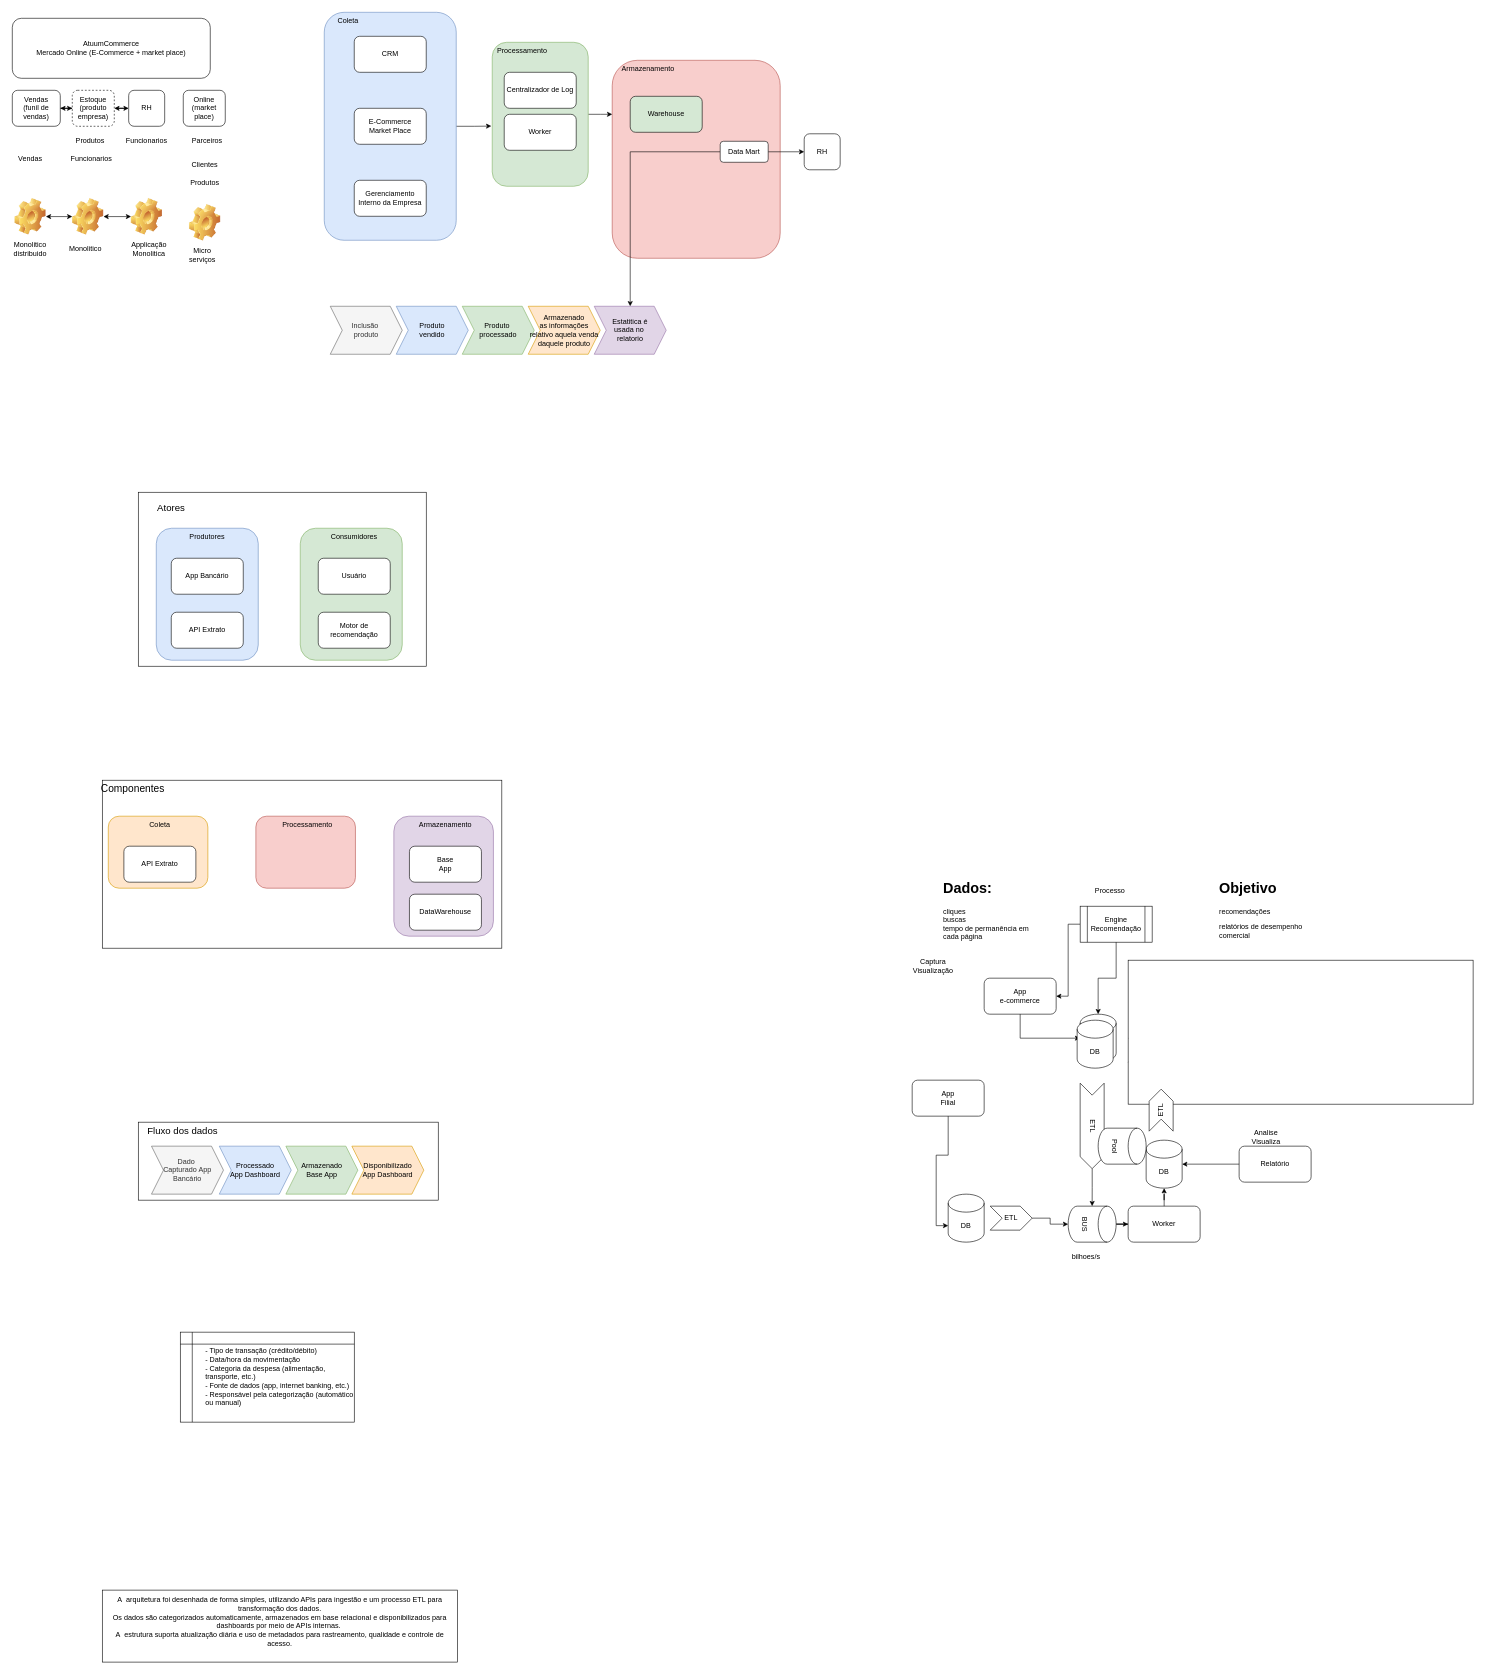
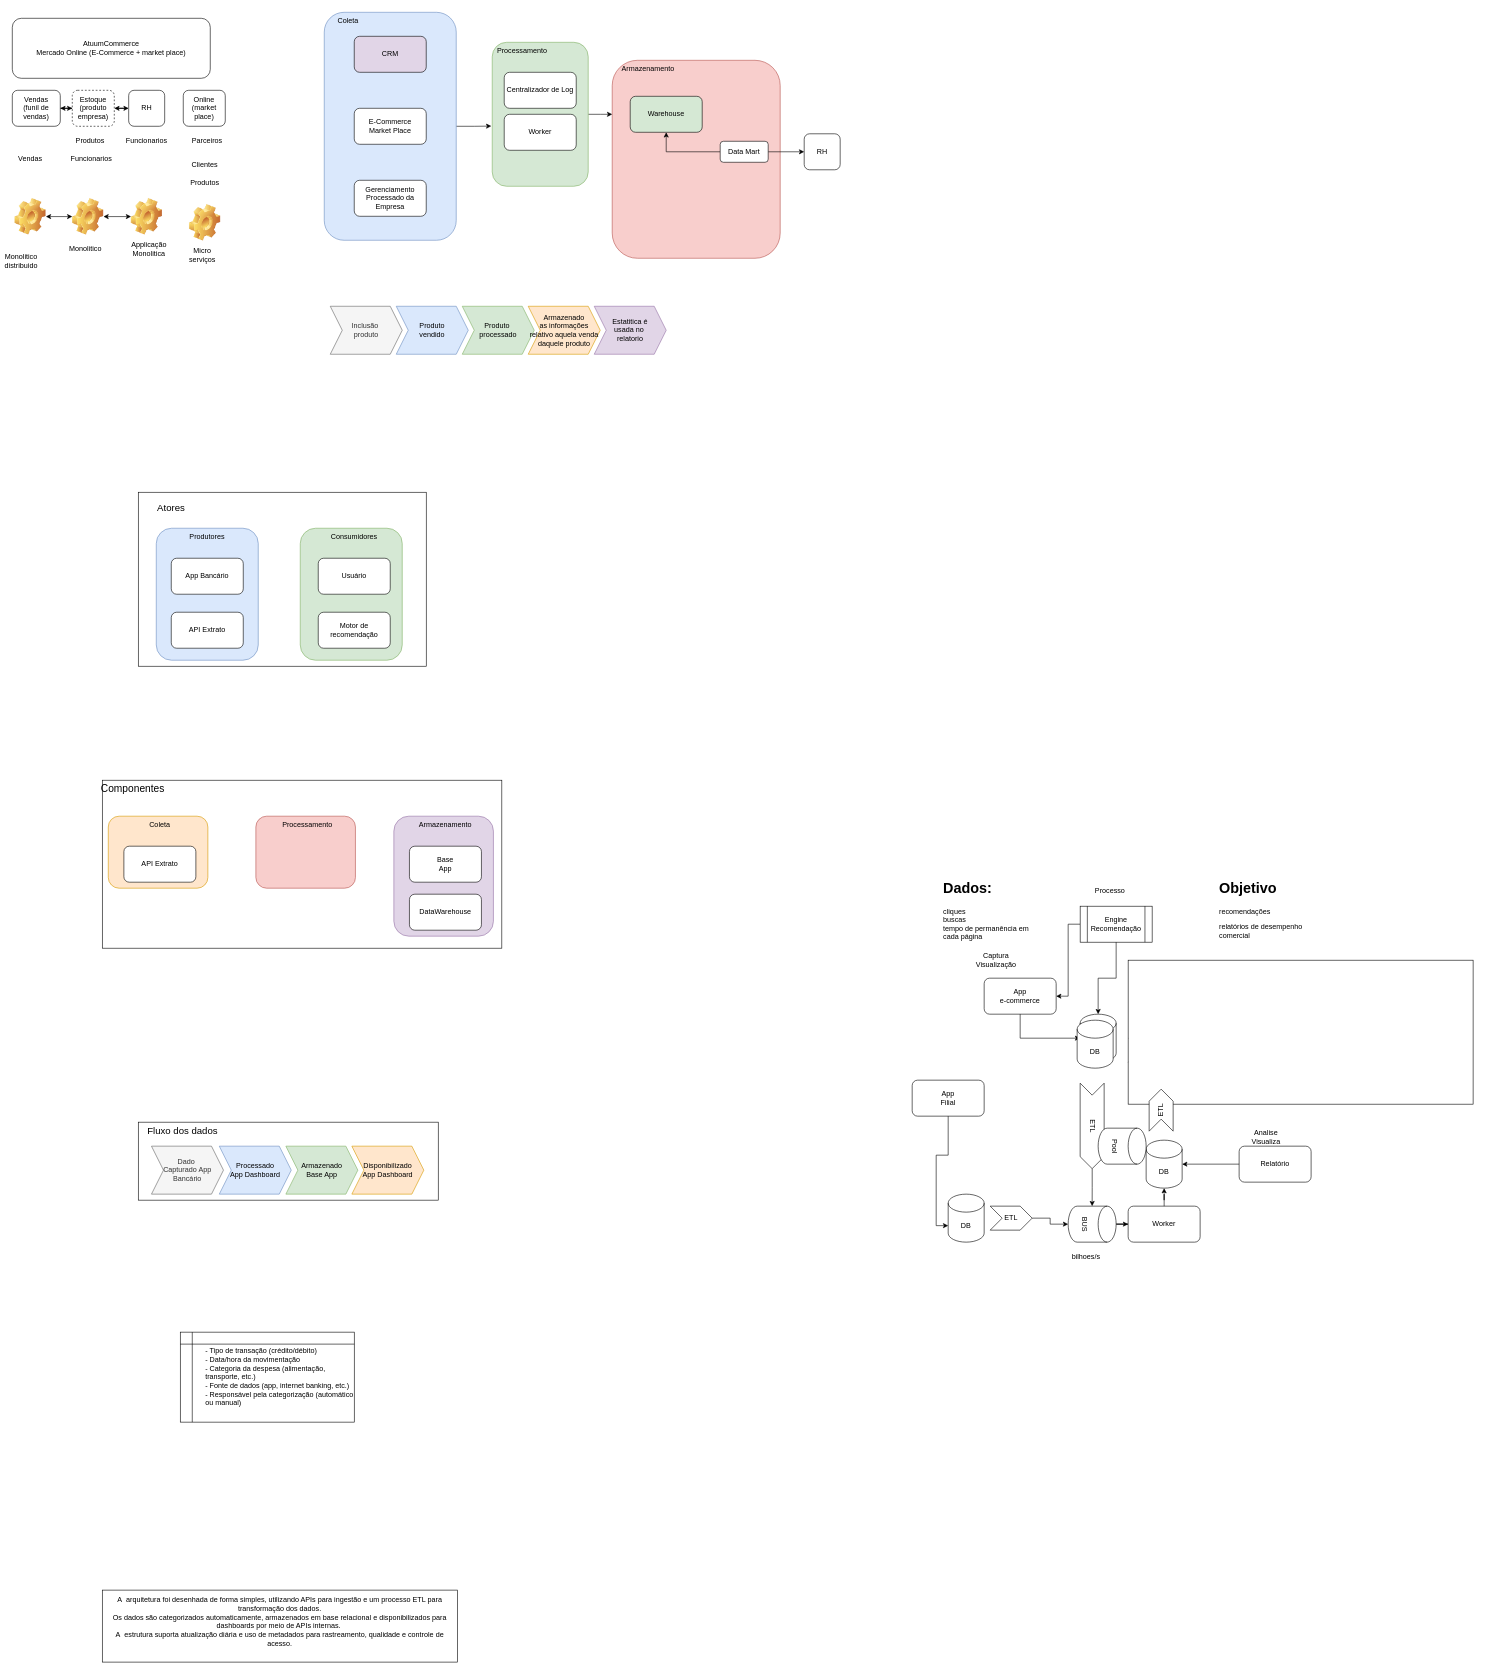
(390, 54) -> (390, 54)
(390, 198) -> (390, 198)
(30, 249) -> (21, 261)
(630, 300) -> (666, 137)
(933, 966) -> (996, 960)
